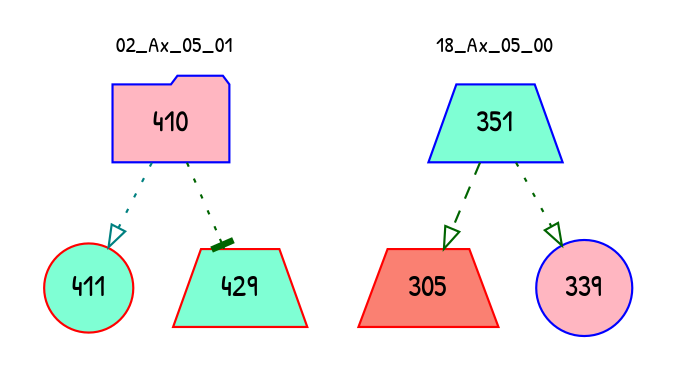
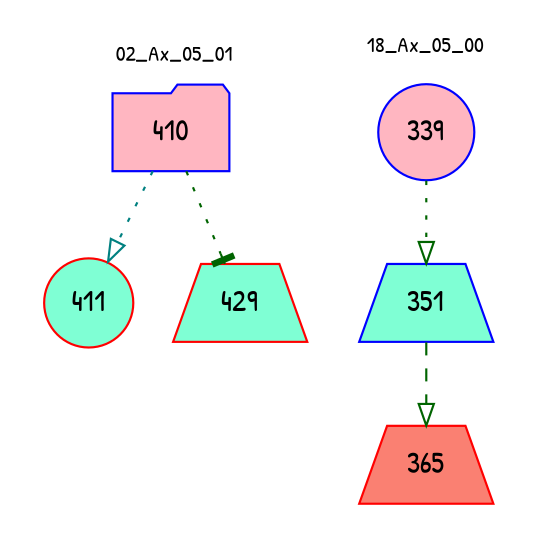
(534, 194) -> (426, 211)
(428, 288) -> (426, 465)
